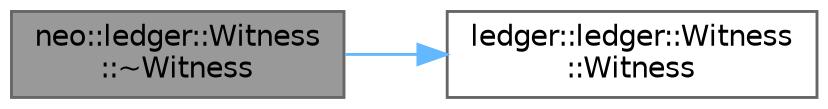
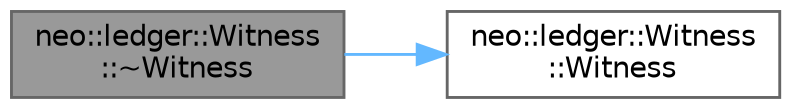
(632, 54) -> (613, 54)
